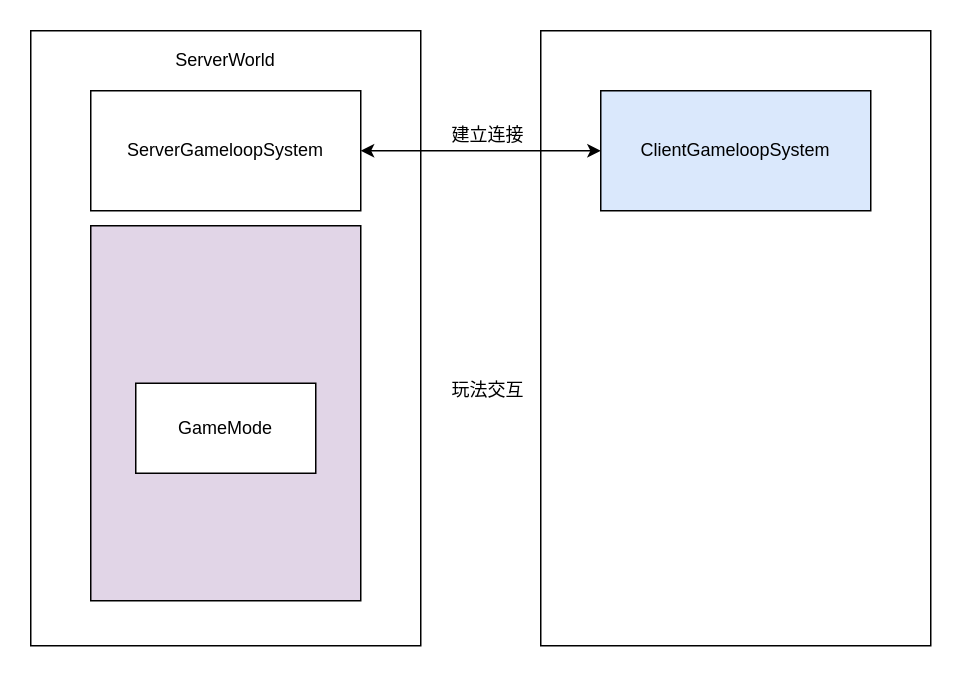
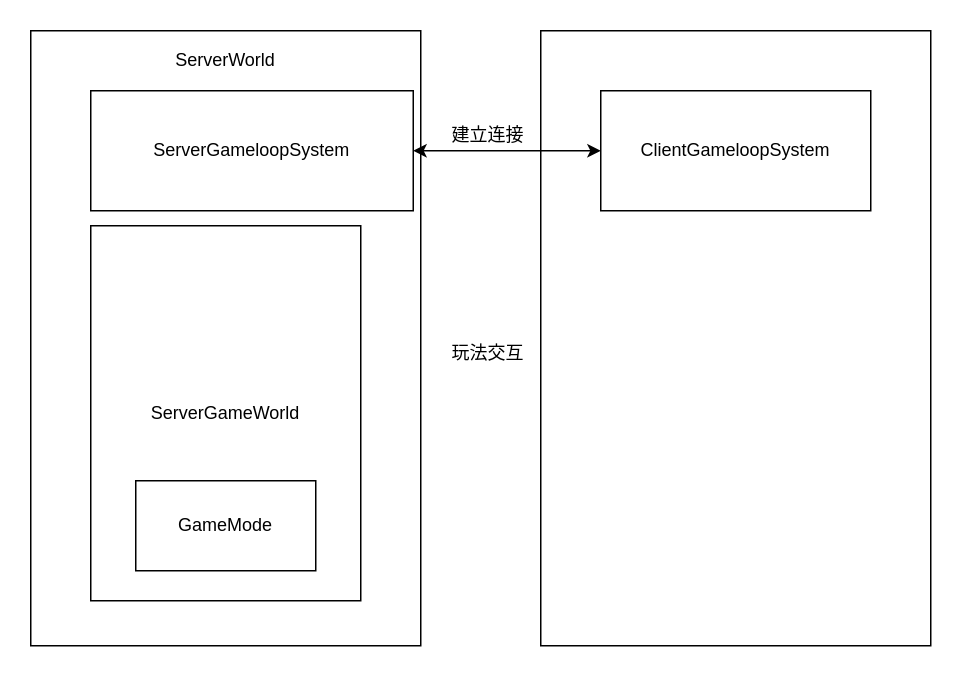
(226, 151) -> (252, 151)
(736, 151) -> (736, 151)
(488, 391) -> (488, 353)
(226, 413) -> (226, 413)
(226, 428) -> (226, 526)
